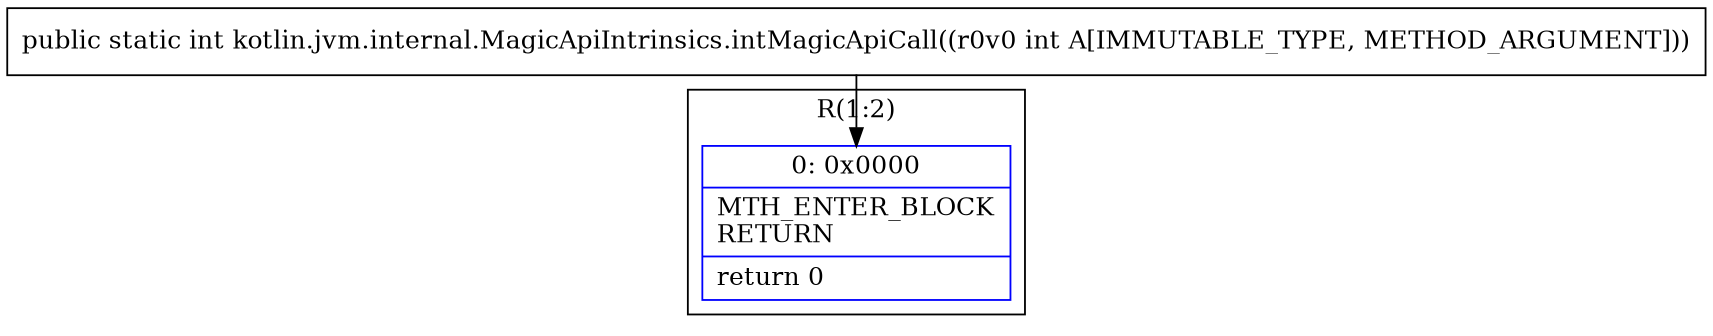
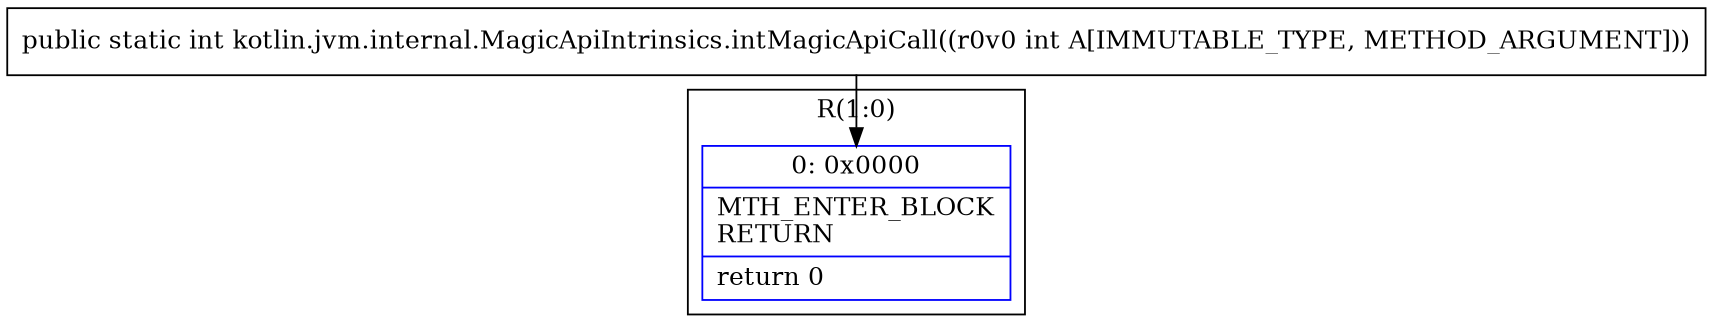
(856, 111) -> (856, 111)
